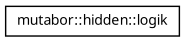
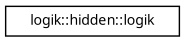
(93, 21) -> (93, 21)
